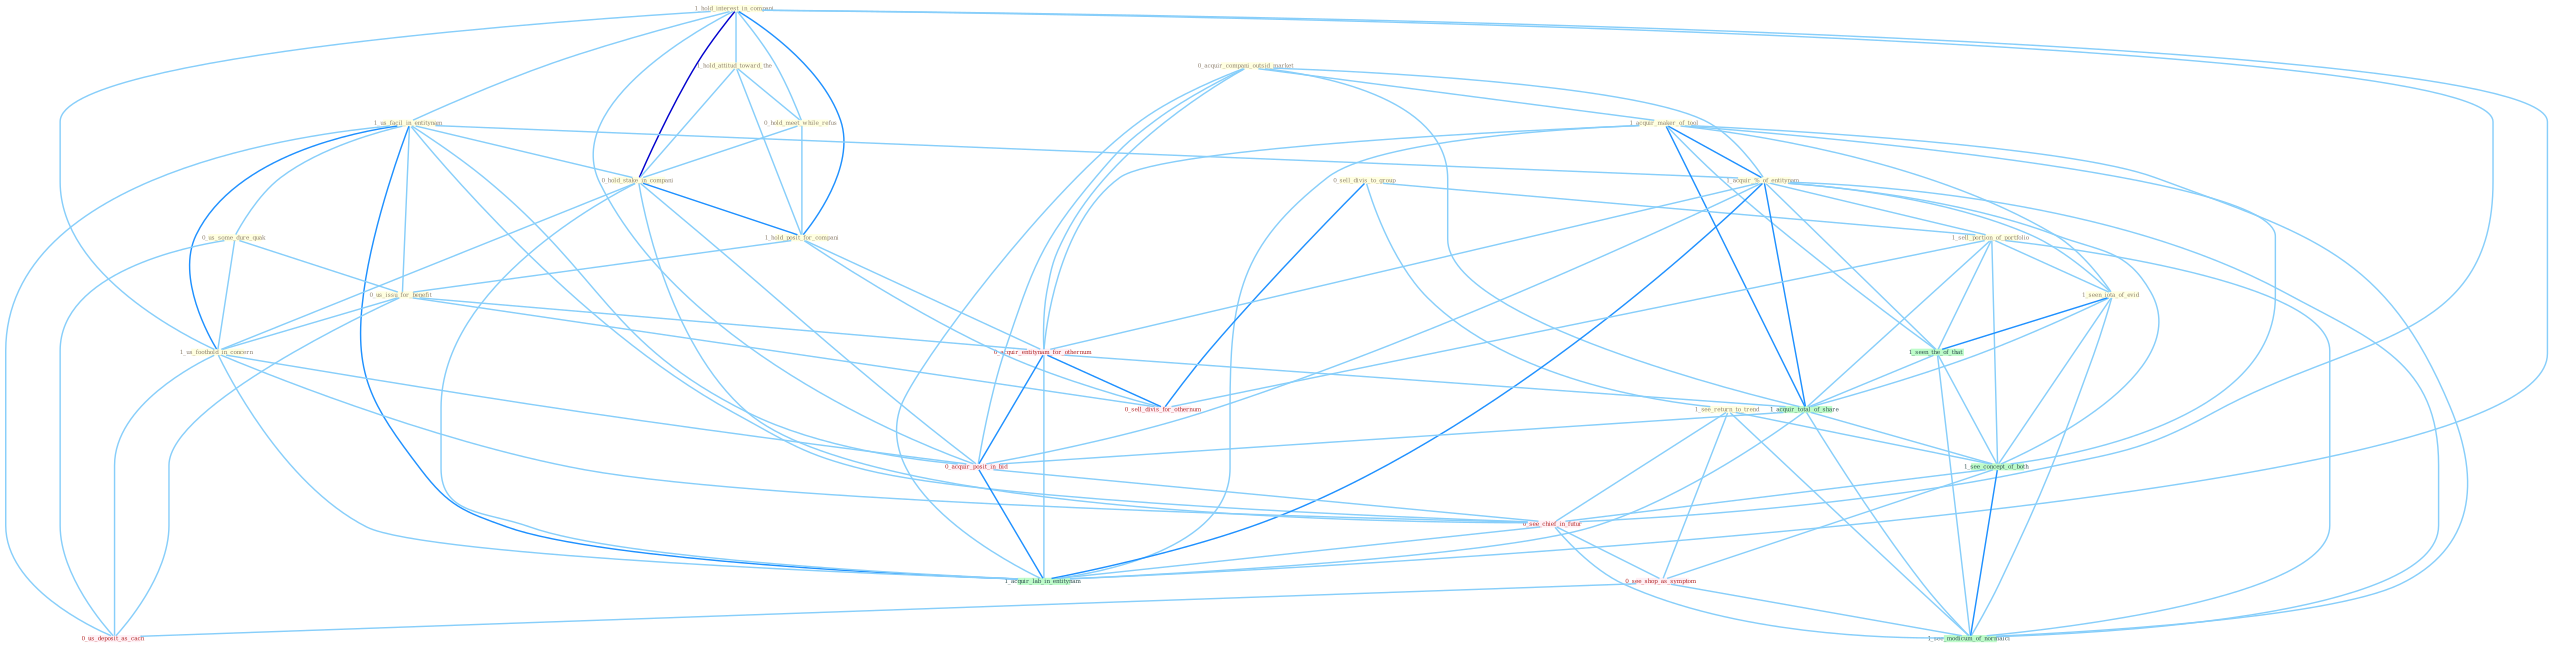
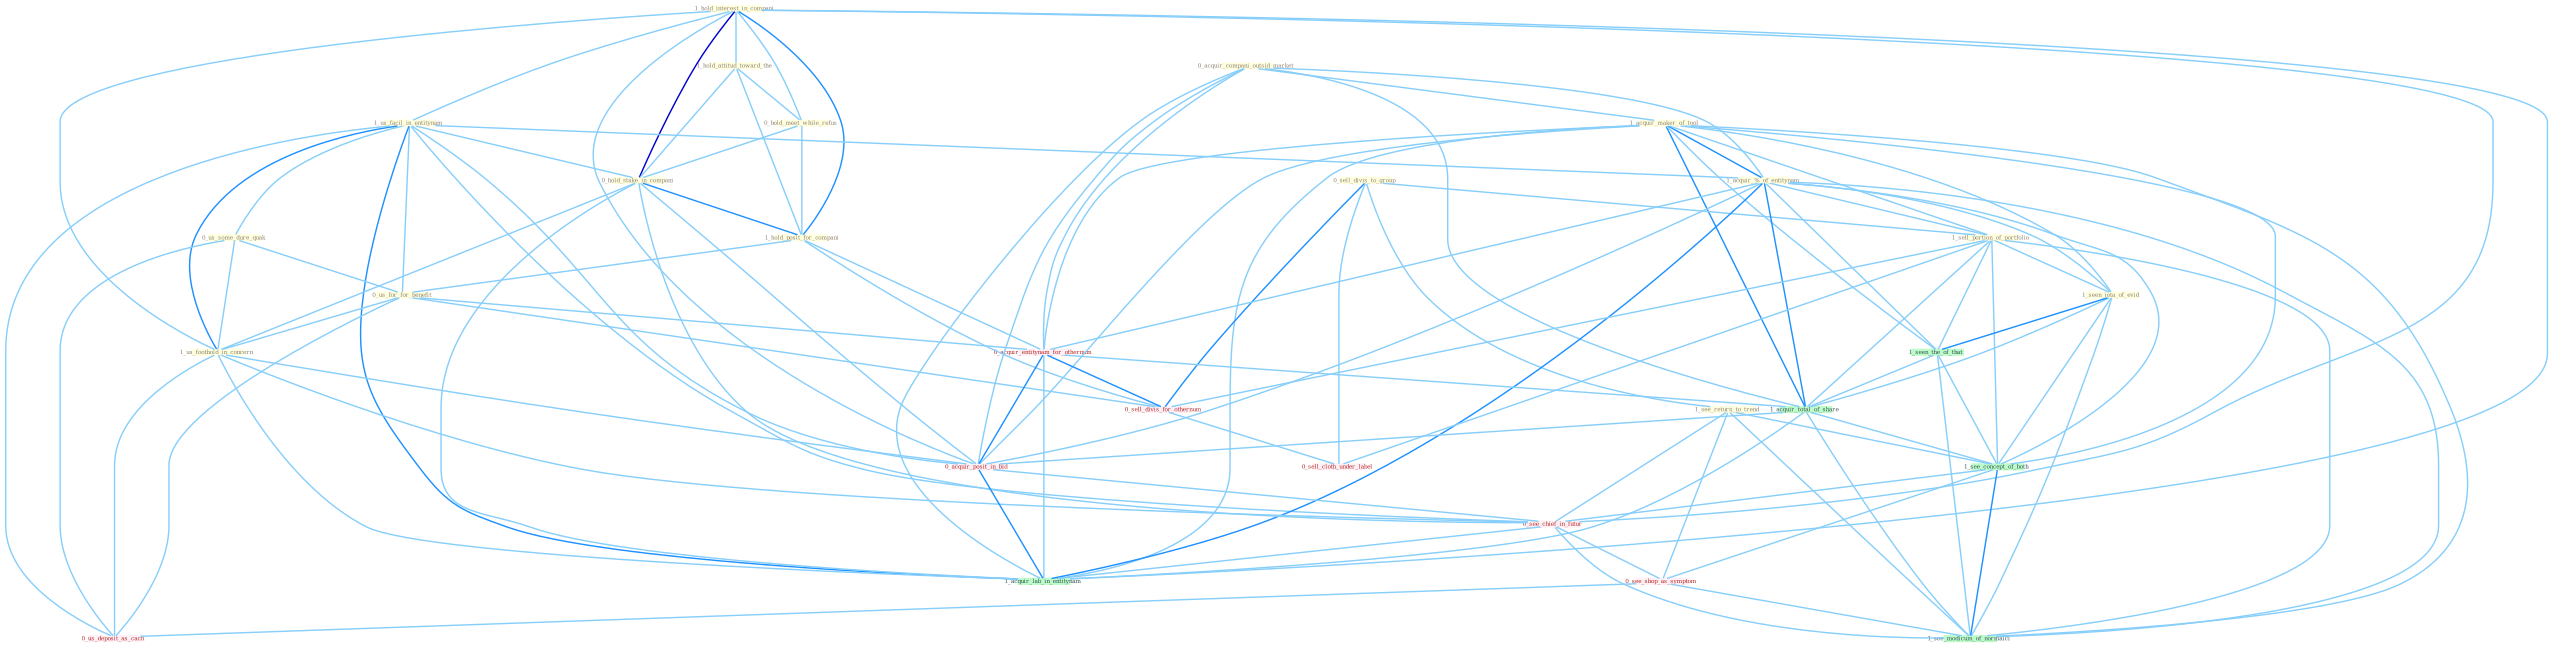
none -> (1805, 172)
none -> (1254, 184)
(402, 295) -> (402, 295)
none -> (1339, 467)
